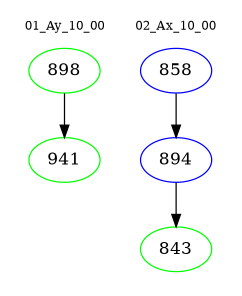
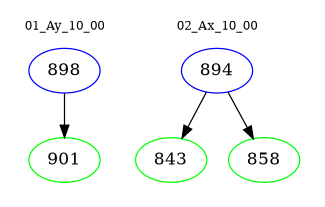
(64, 71) -> (64, 71)
(176, 71) -> (264, 160)
(176, 109) -> (238, 110)
(64, 160) -> (64, 160)
